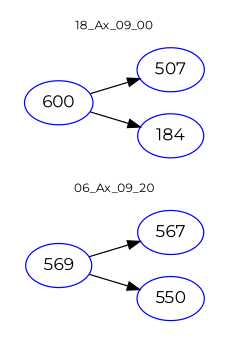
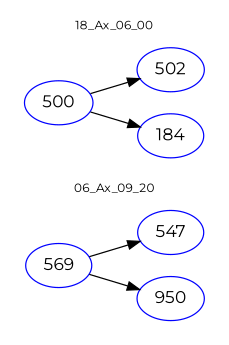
(114, 26) -> (114, 26)
(171, 70) -> (171, 70)
(59, 103) -> (59, 103)
(171, 232) -> (171, 232)
(171, 299) -> (171, 299)
